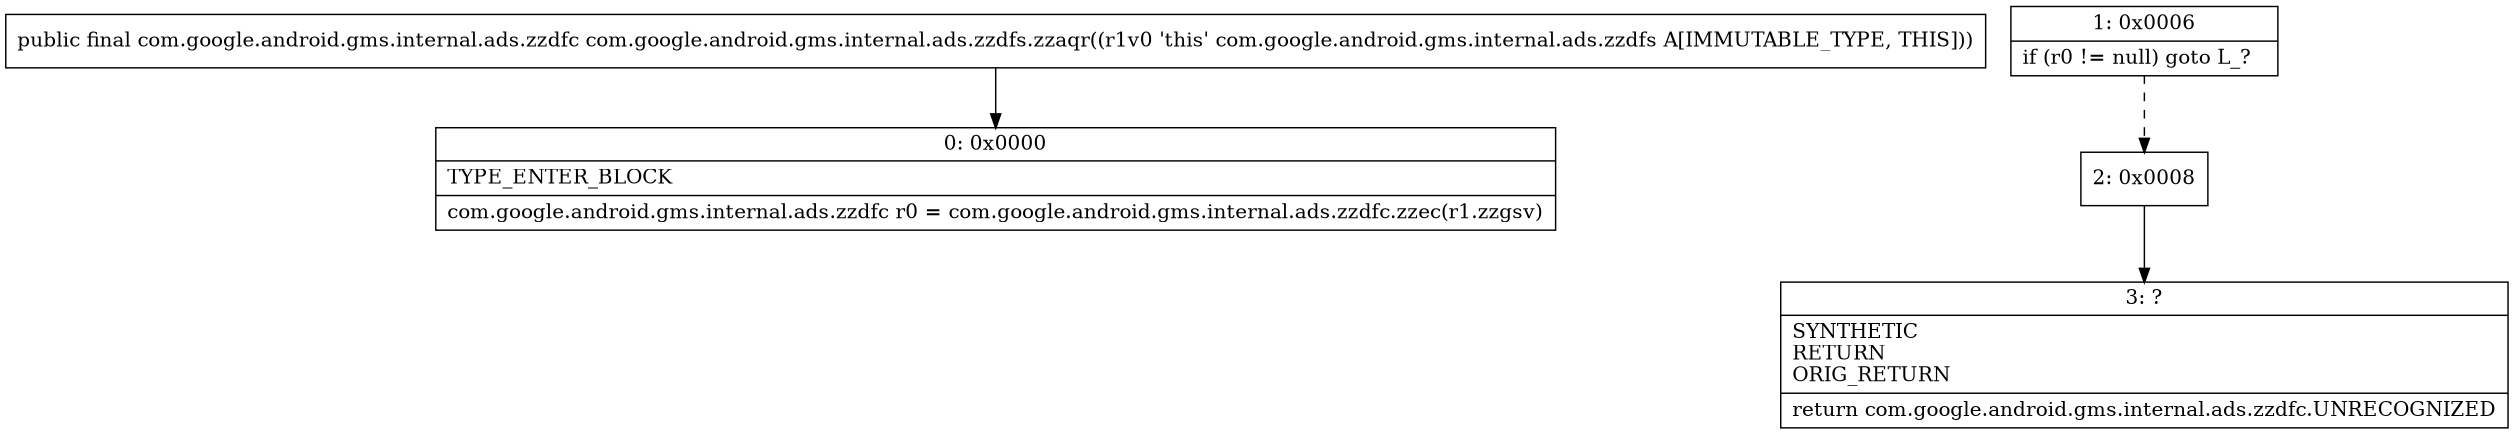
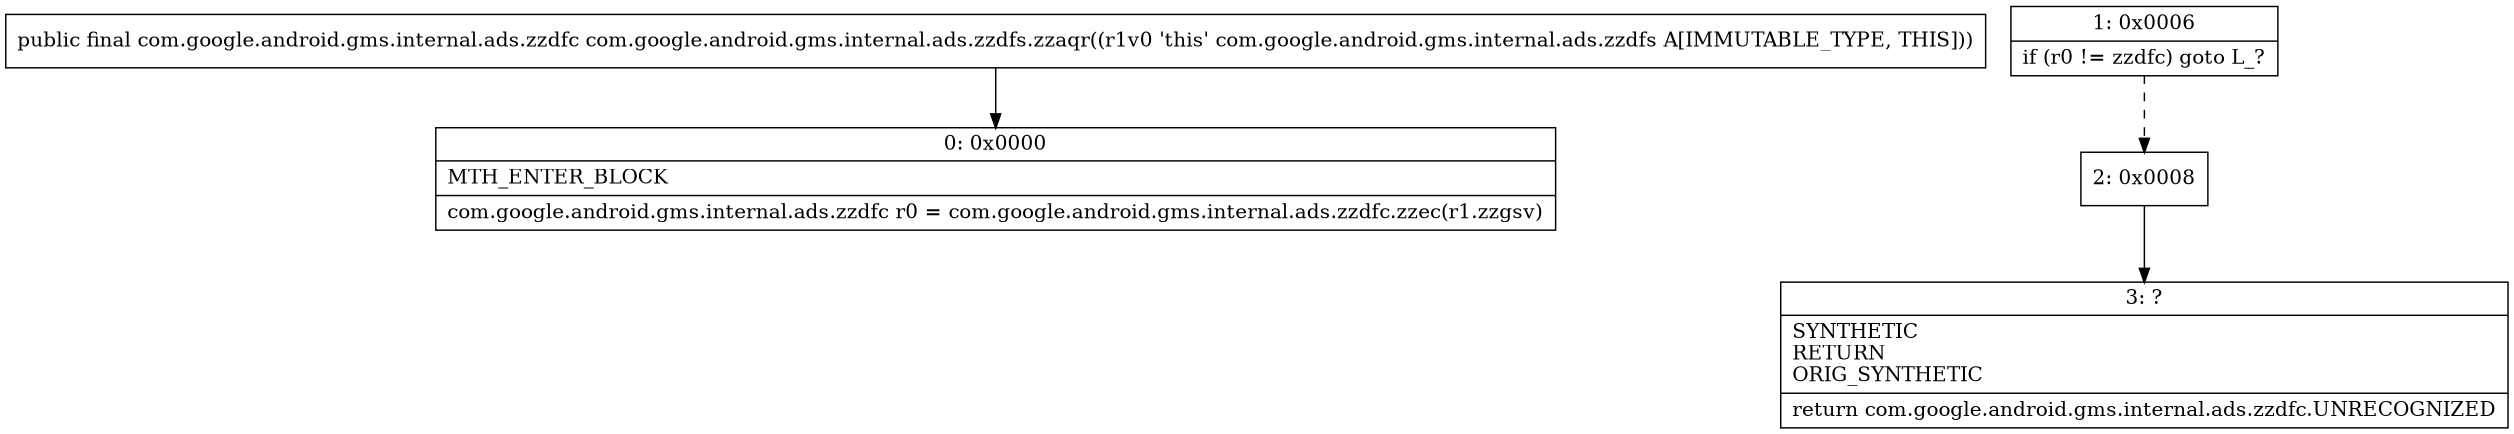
(2137, 58) -> (2144, 58)
(561, 177) -> (558, 177)
(1872, 375) -> (1888, 375)
